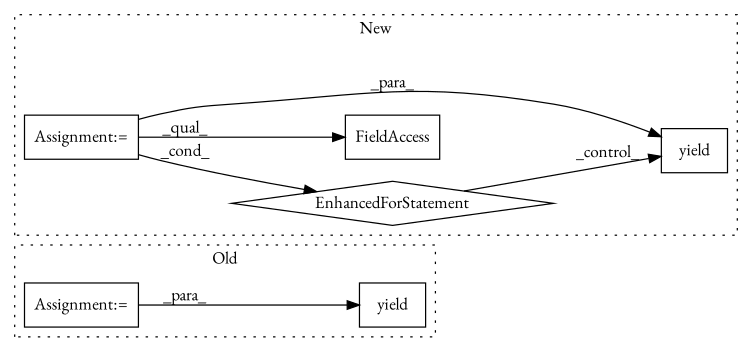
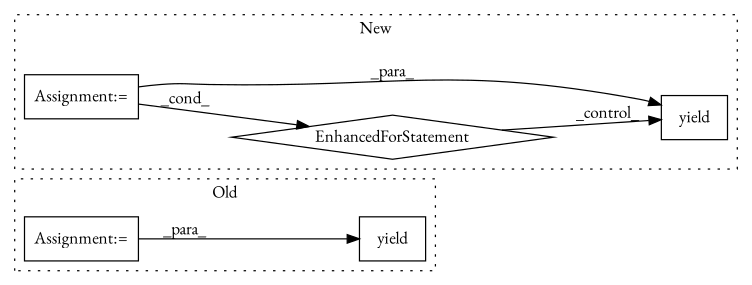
(393, 137) -> none
